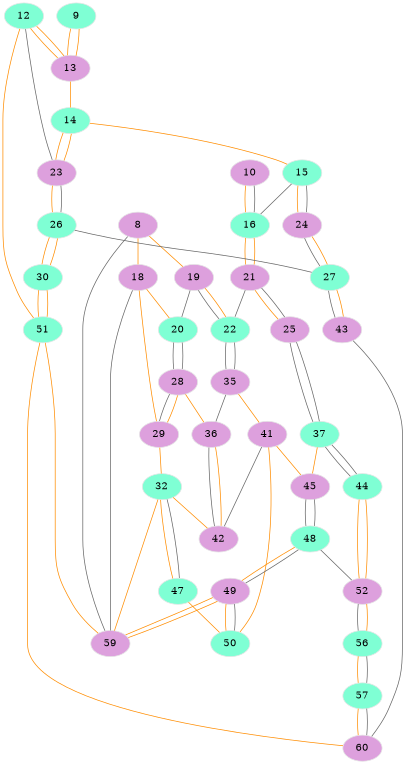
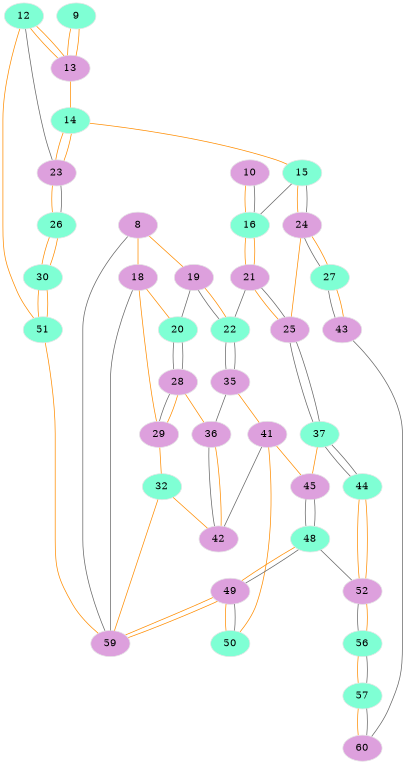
(193, 251) -> none
none -> (296, 277)
(178, 591) -> none
(36, 663) -> none
